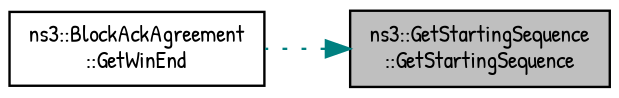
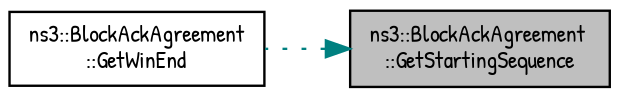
(480, 49) -> (480, 49)
